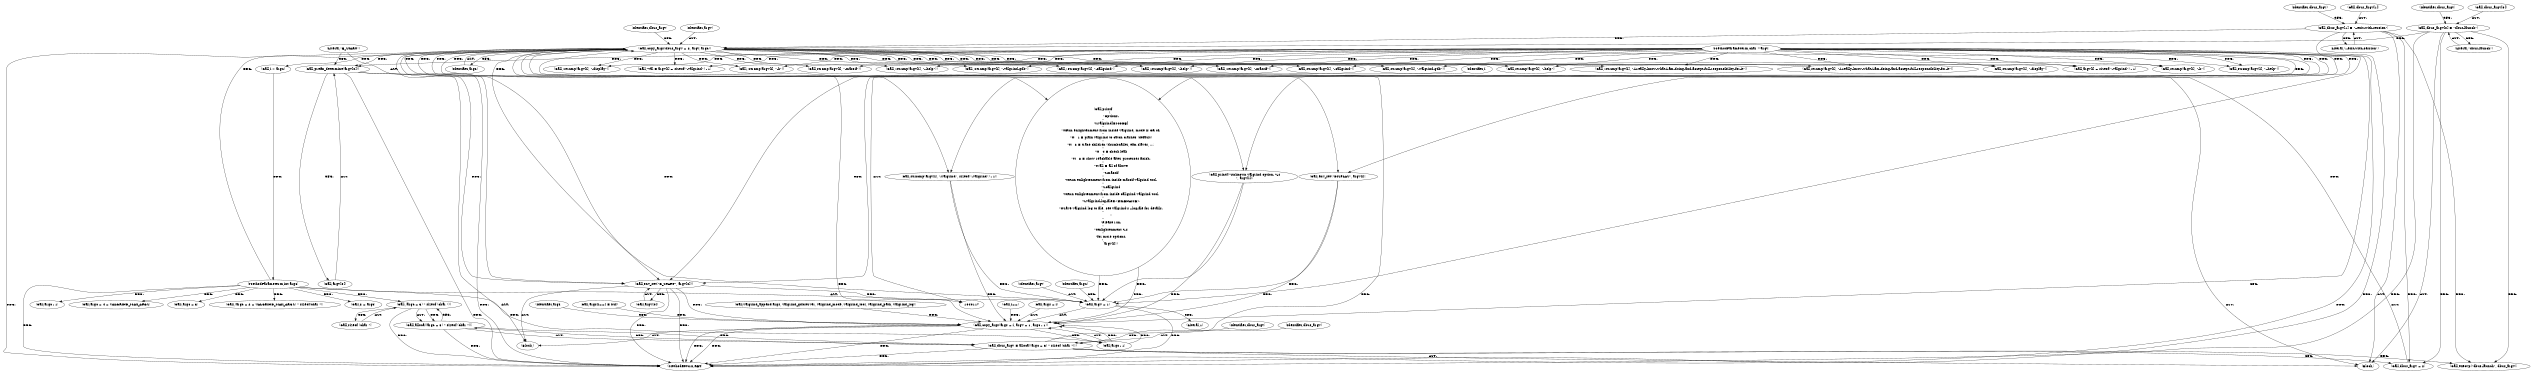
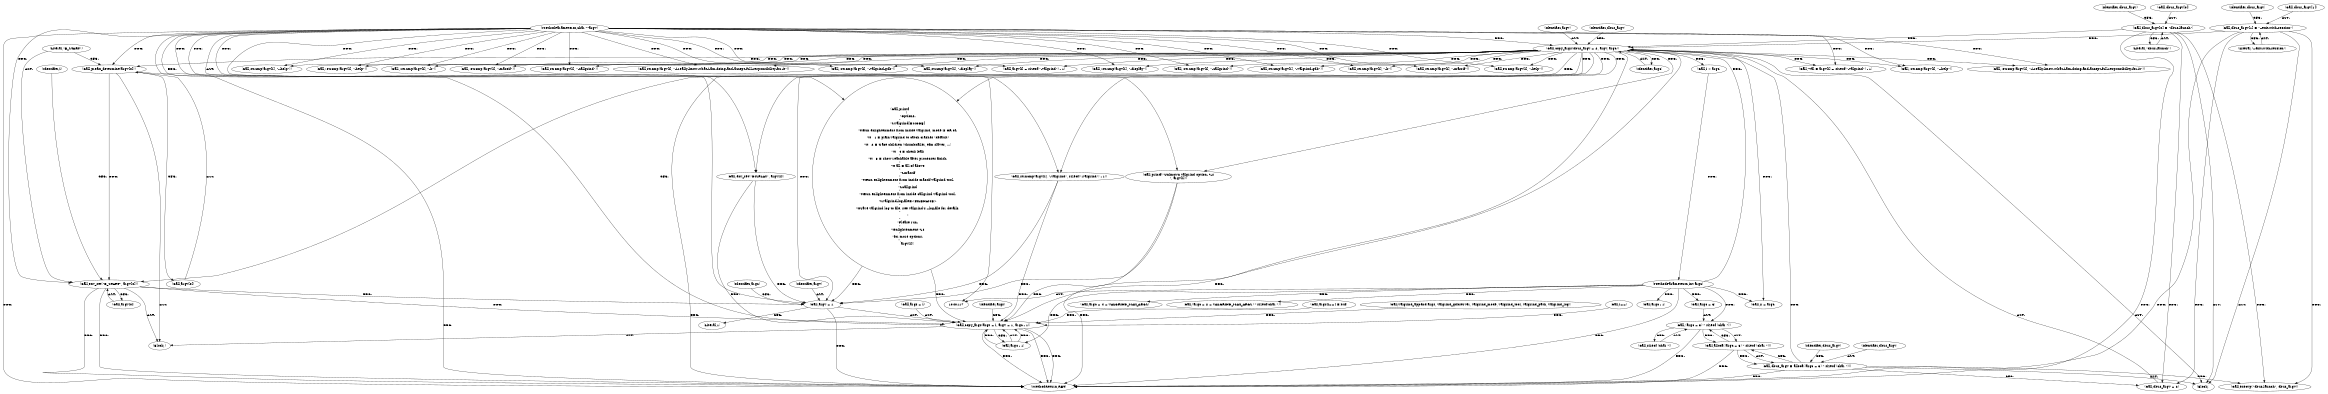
none -> (1080, 30)
none -> (1755, 122)
none -> (1704, 314)
